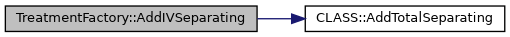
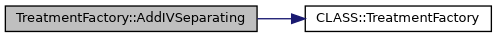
(405, 19) -> (398, 19)
